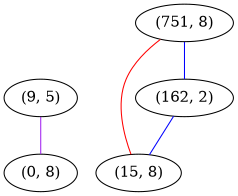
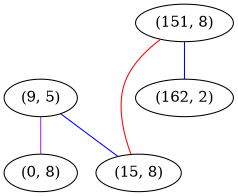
(184, 23) -> (184, 23)
(162, 135) -> (89, 135)
